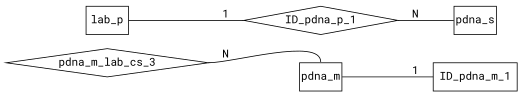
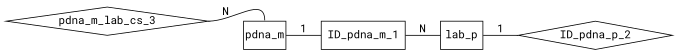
(321, 20) -> (595, 35)
(475, 20) -> none
none -> (423, 35)
